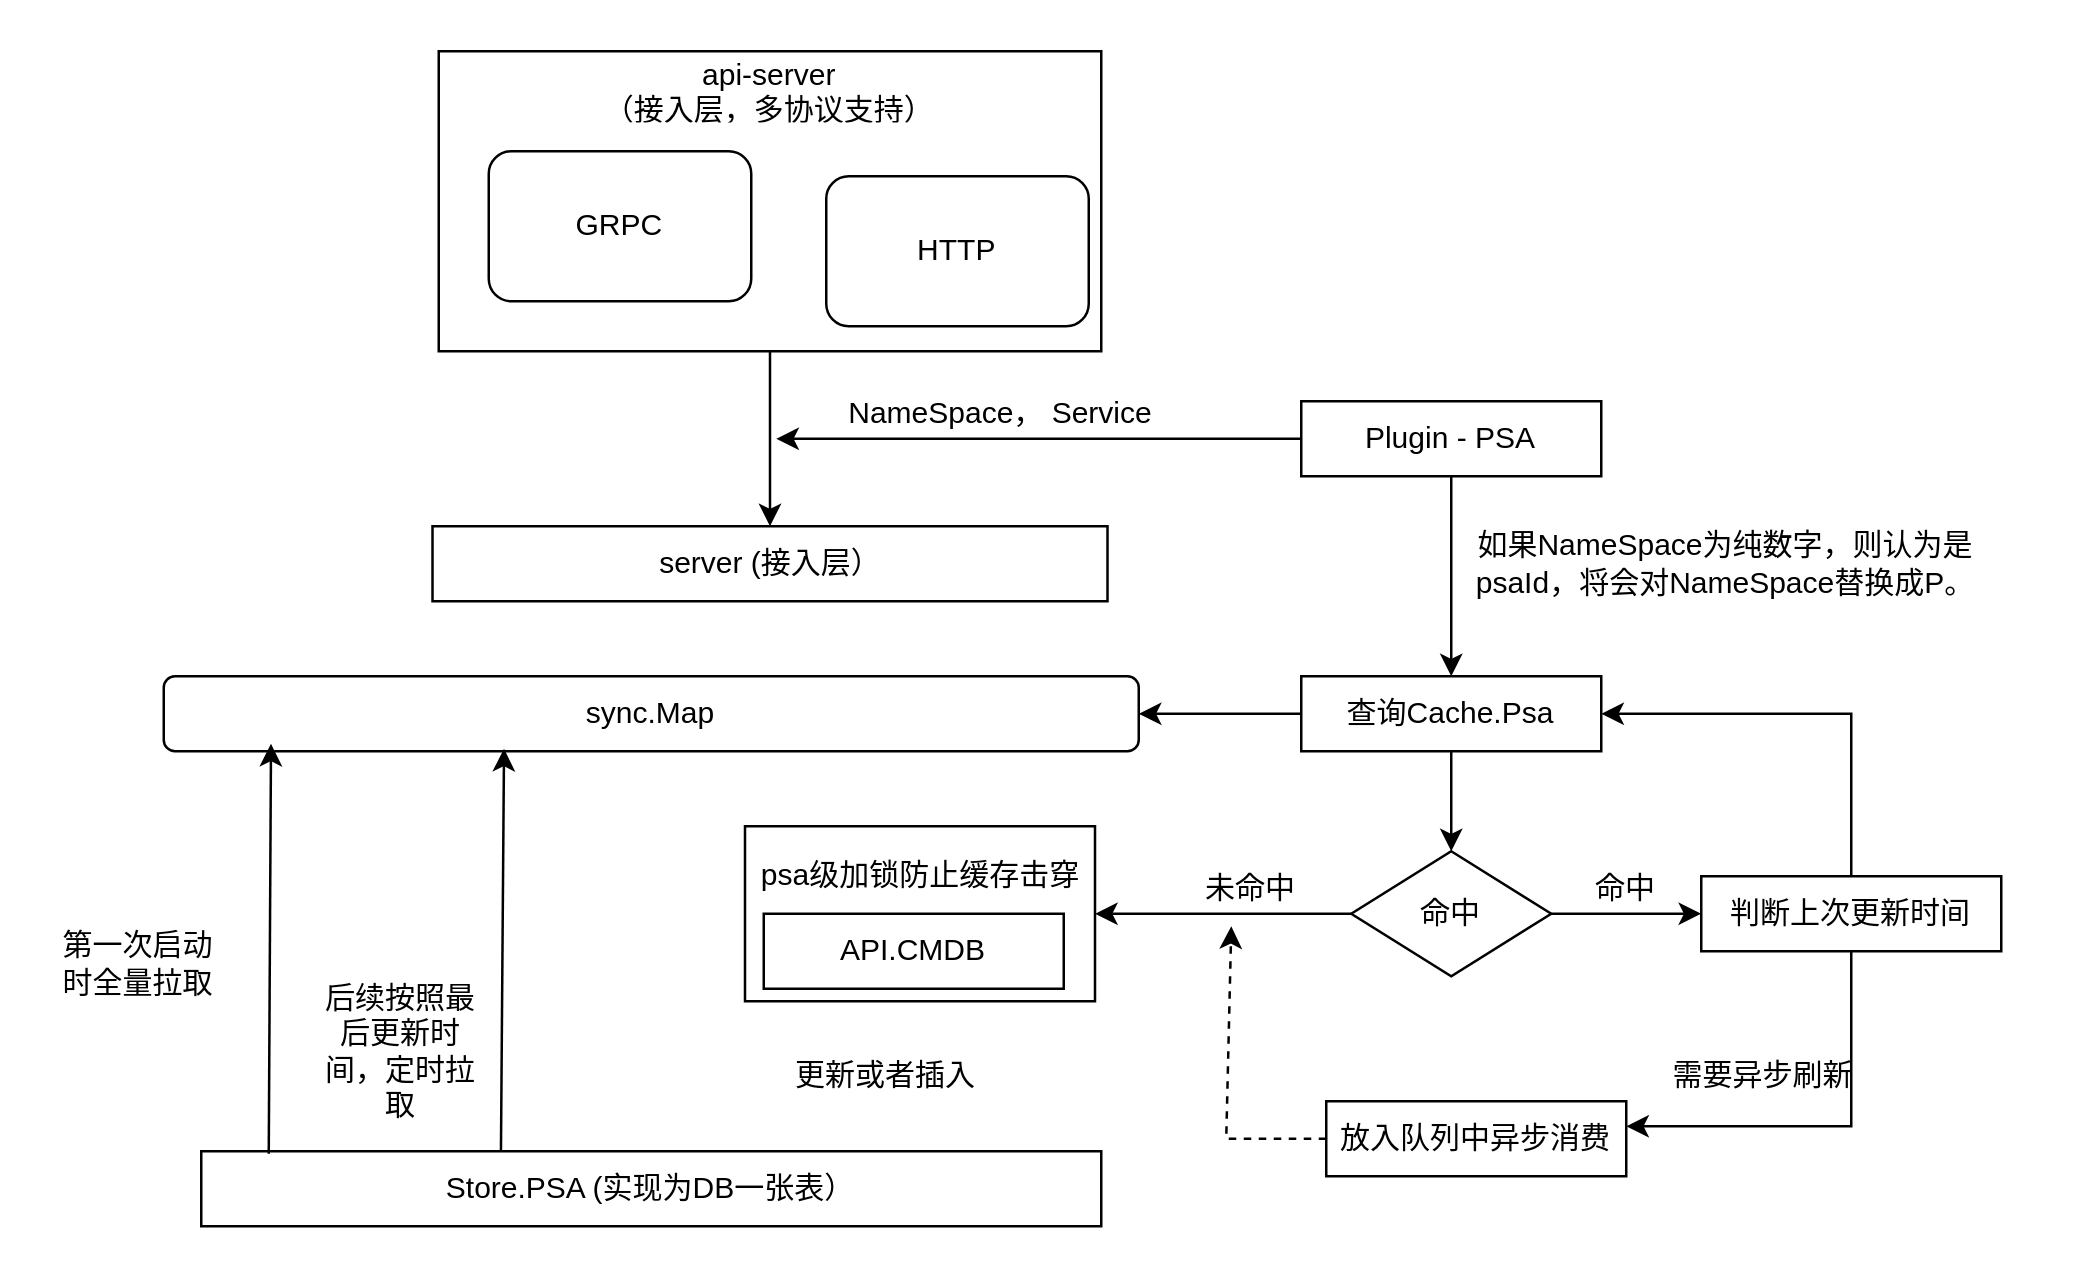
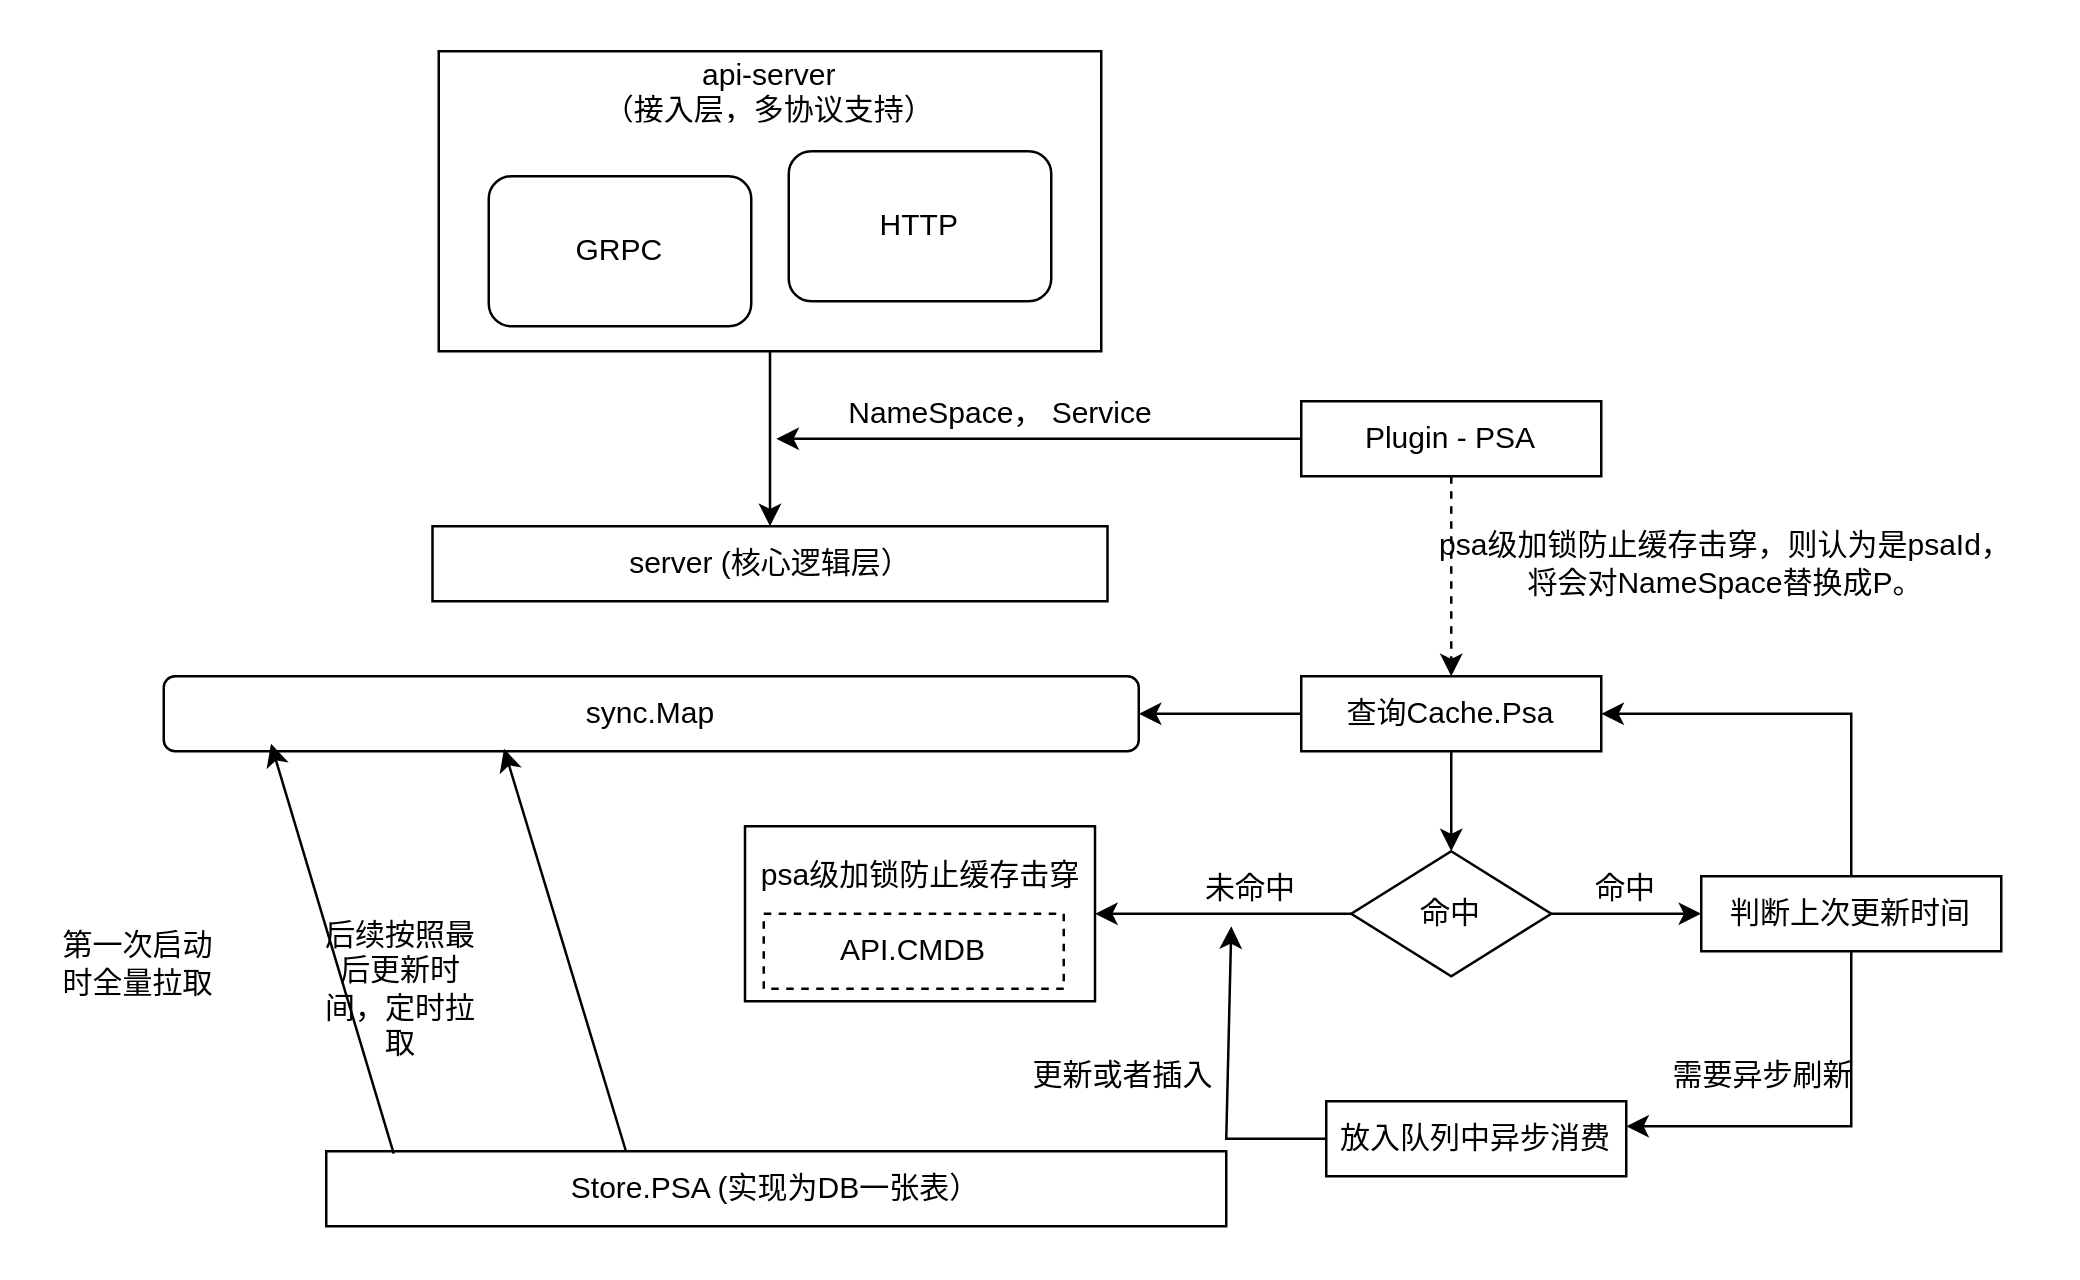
(620, 226) -> (620, 251)
(958, 251) -> (920, 226)
(771, 564) -> (771, 564)
(1726, 564) -> (1726, 564)
(1451, 567) -> (1451, 567)
(914, 951) -> (914, 951)
(401, 1051) -> (401, 989)
(886, 1075) -> (1123, 1075)
(1227, 1088) -> (1227, 1088)
(651, 1189) -> (776, 1189)
